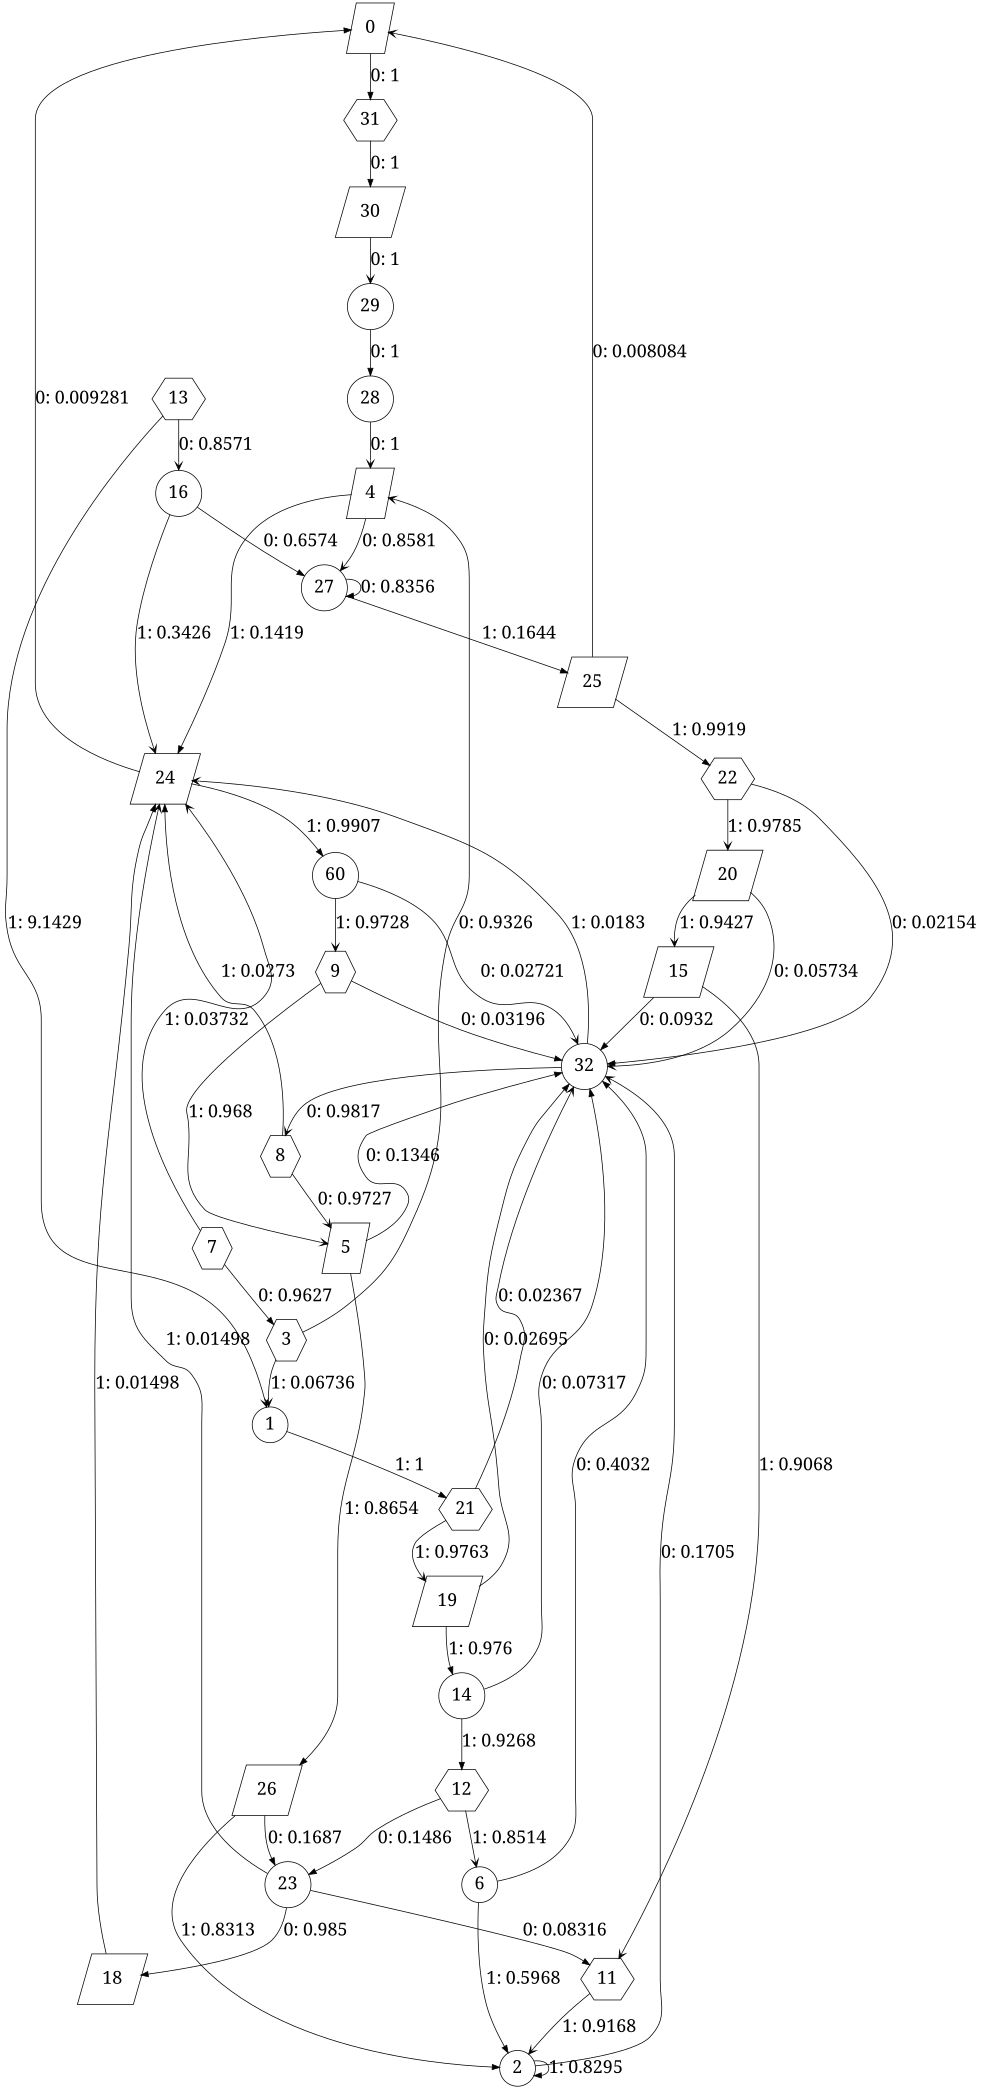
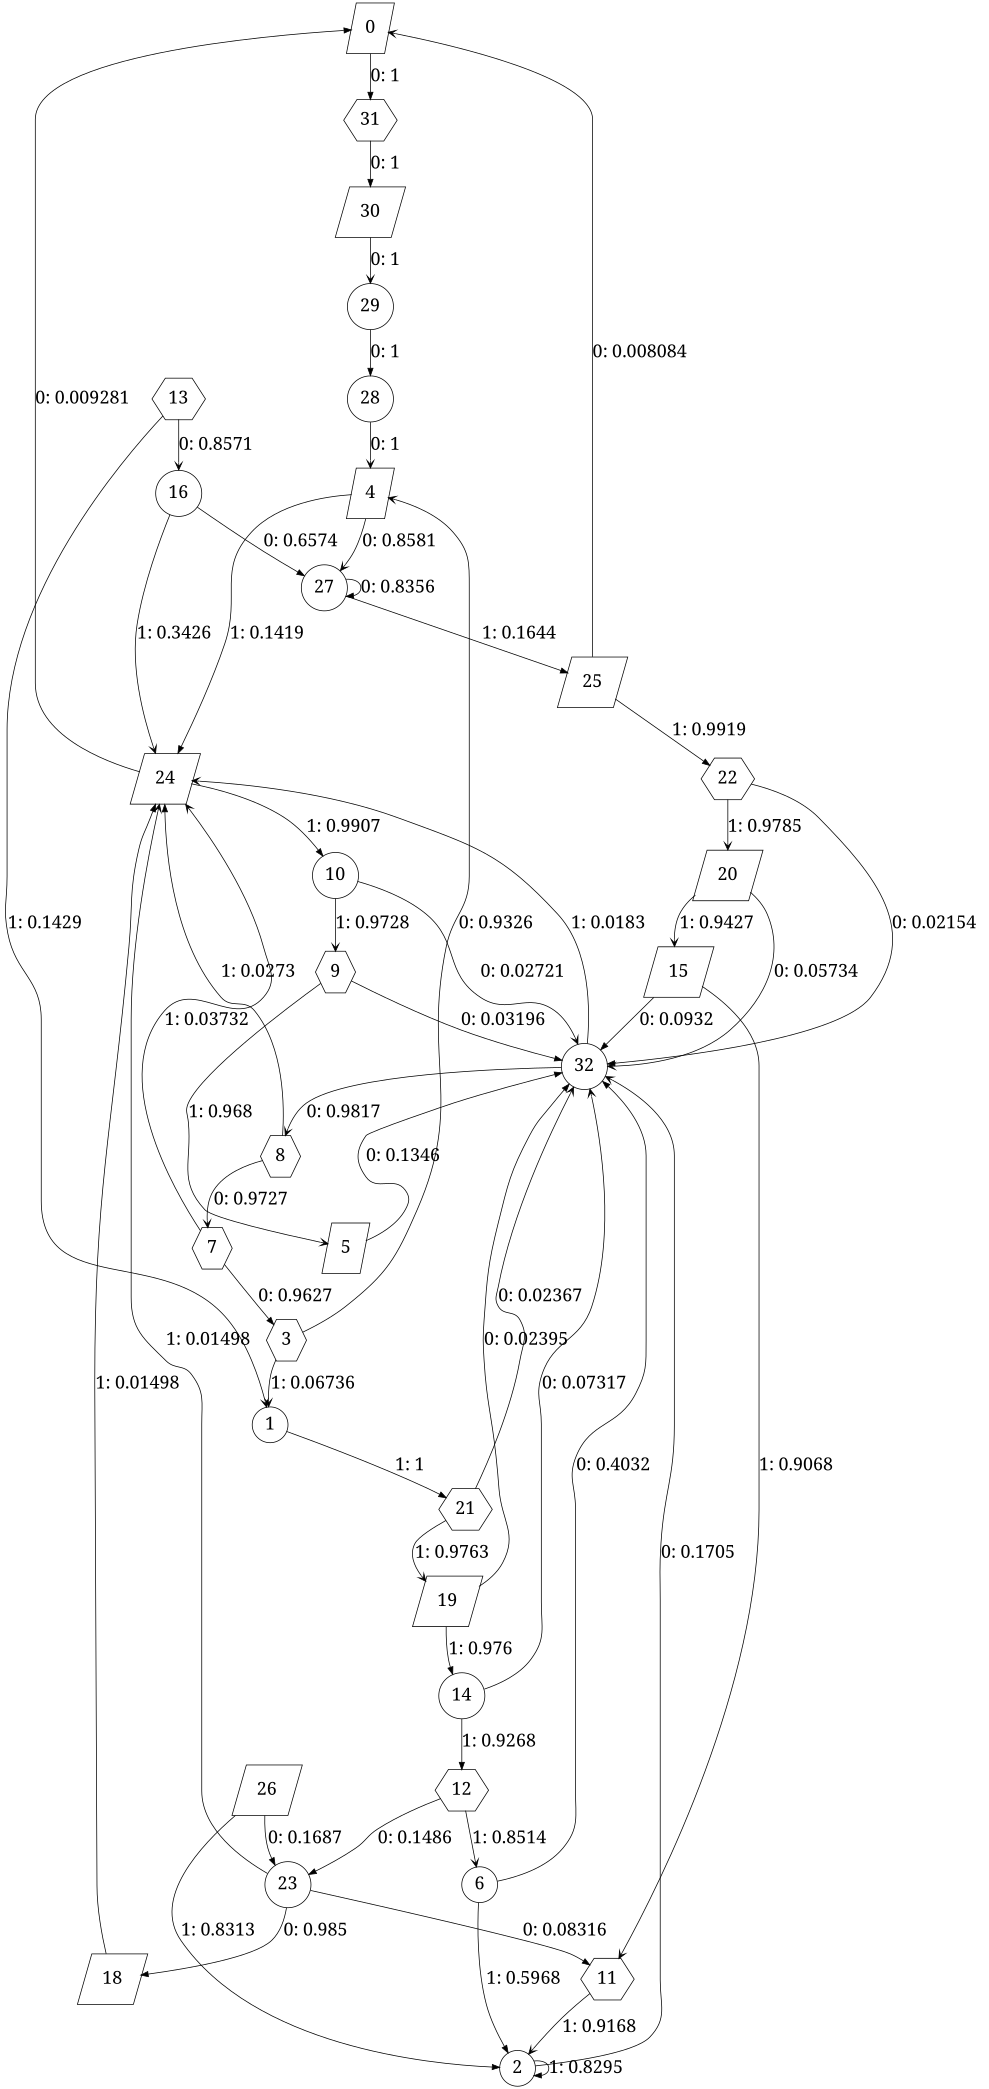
(336, 875) -> (336, 875)
(52, 924) -> (52, 924)
(309, 1198) -> (223, 1180)
(531, 1340) -> (531, 1340)
(539, 1397) -> (539, 1397)
(339, 1520) -> none
